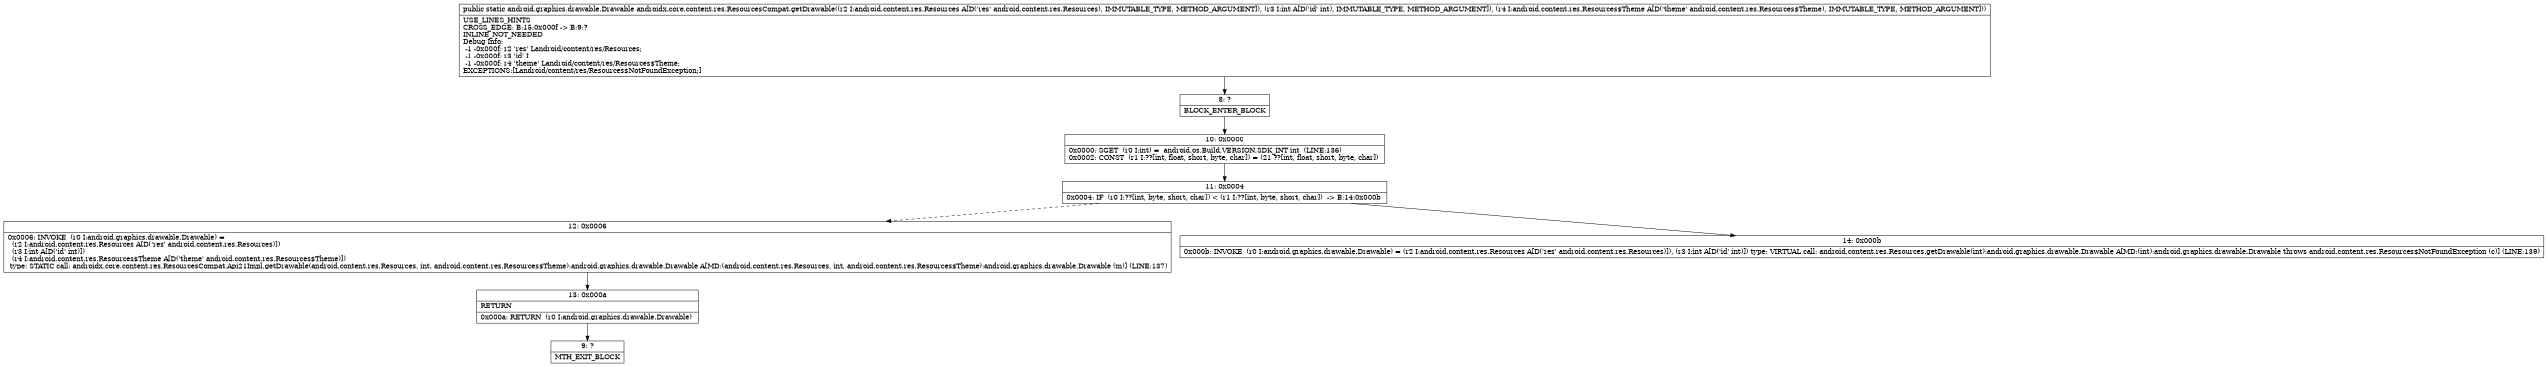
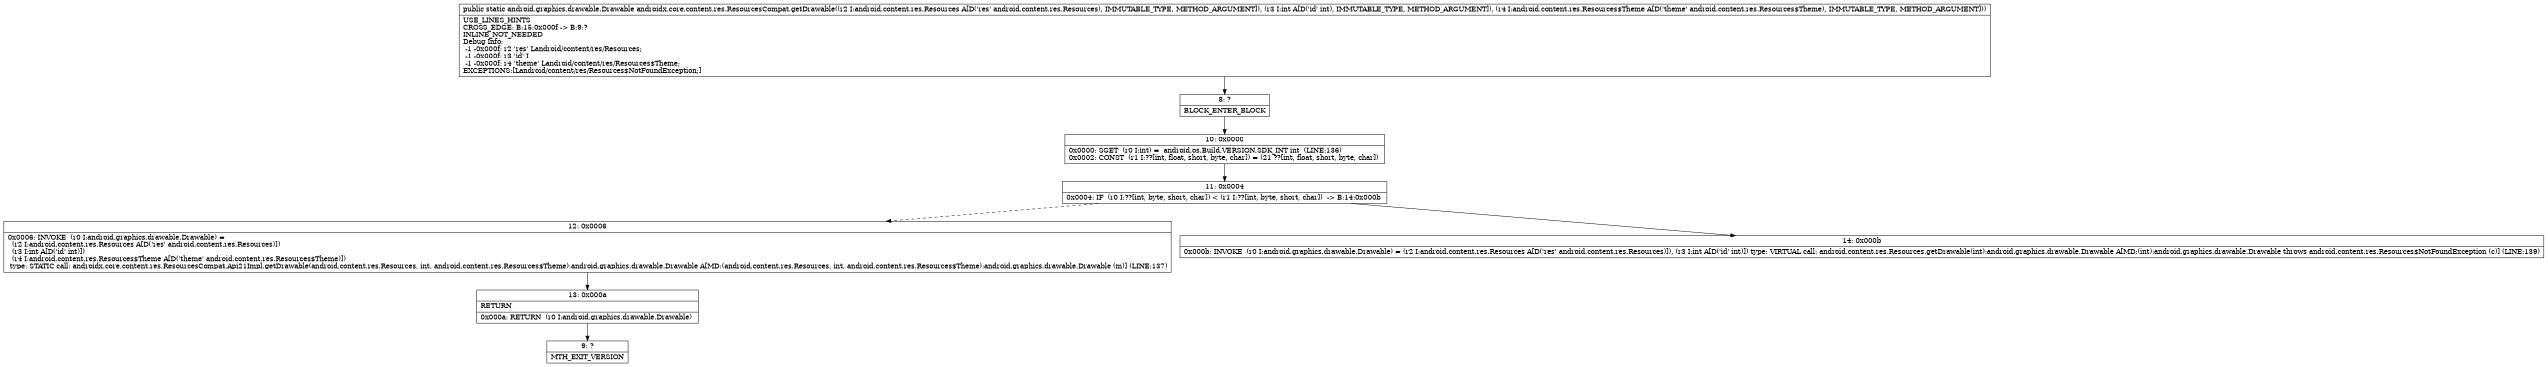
(587, 357) -> (587, 357)
